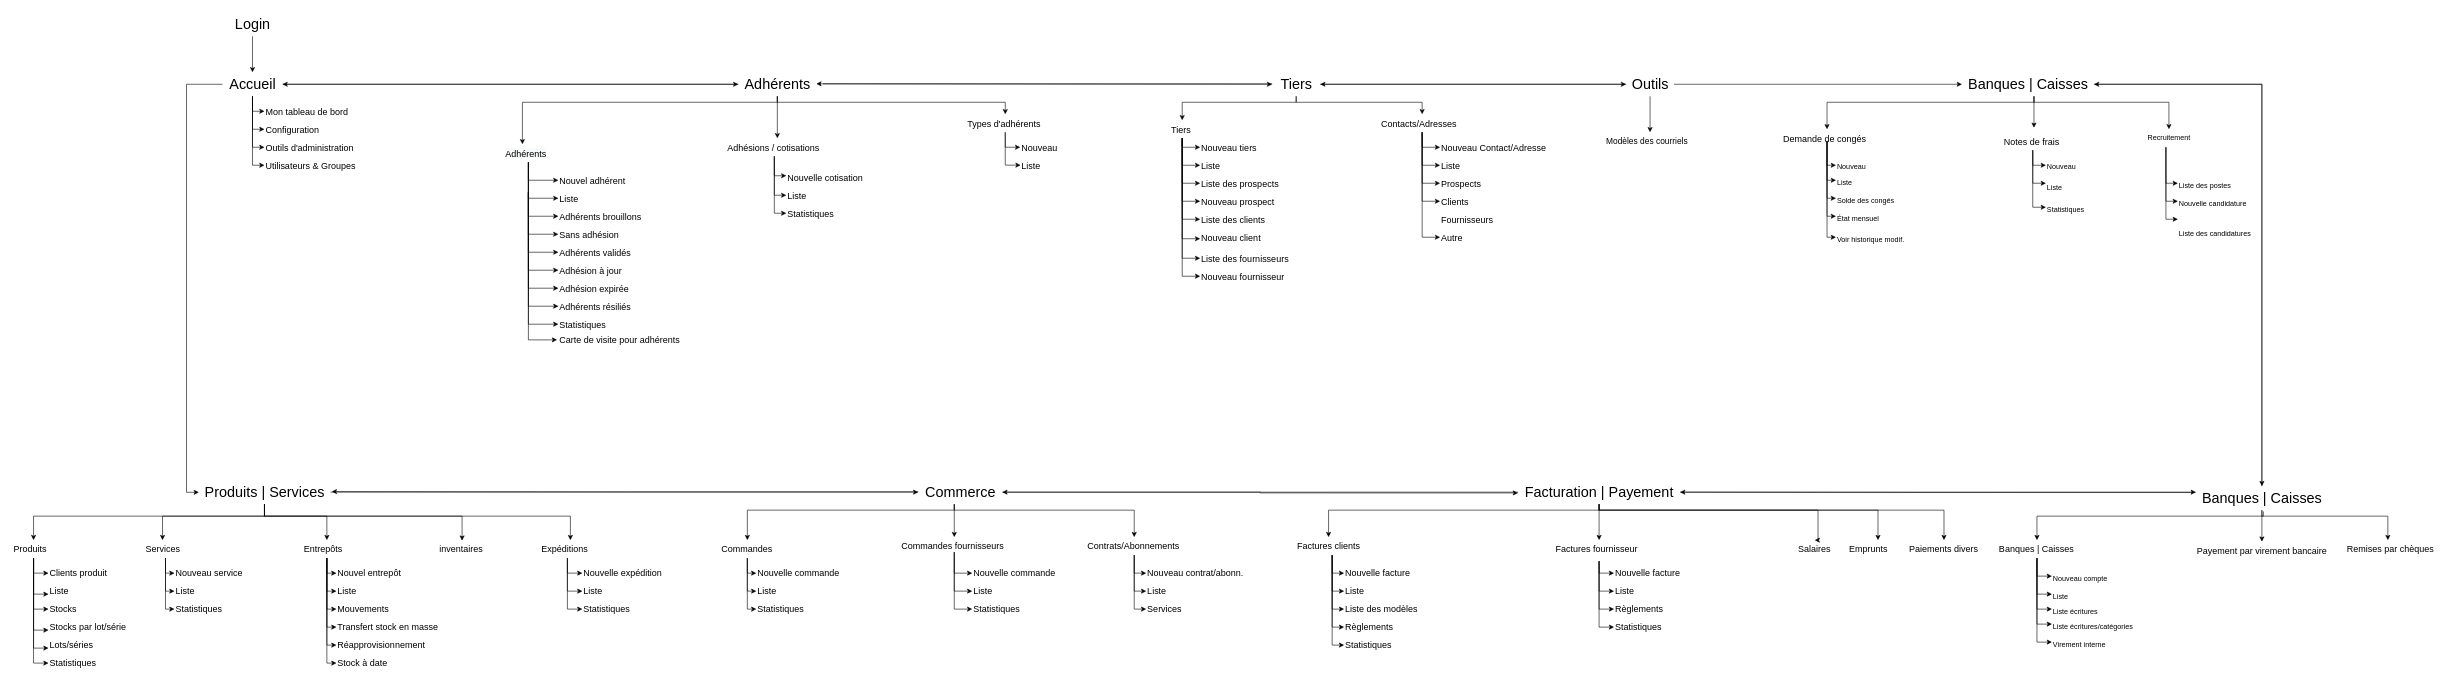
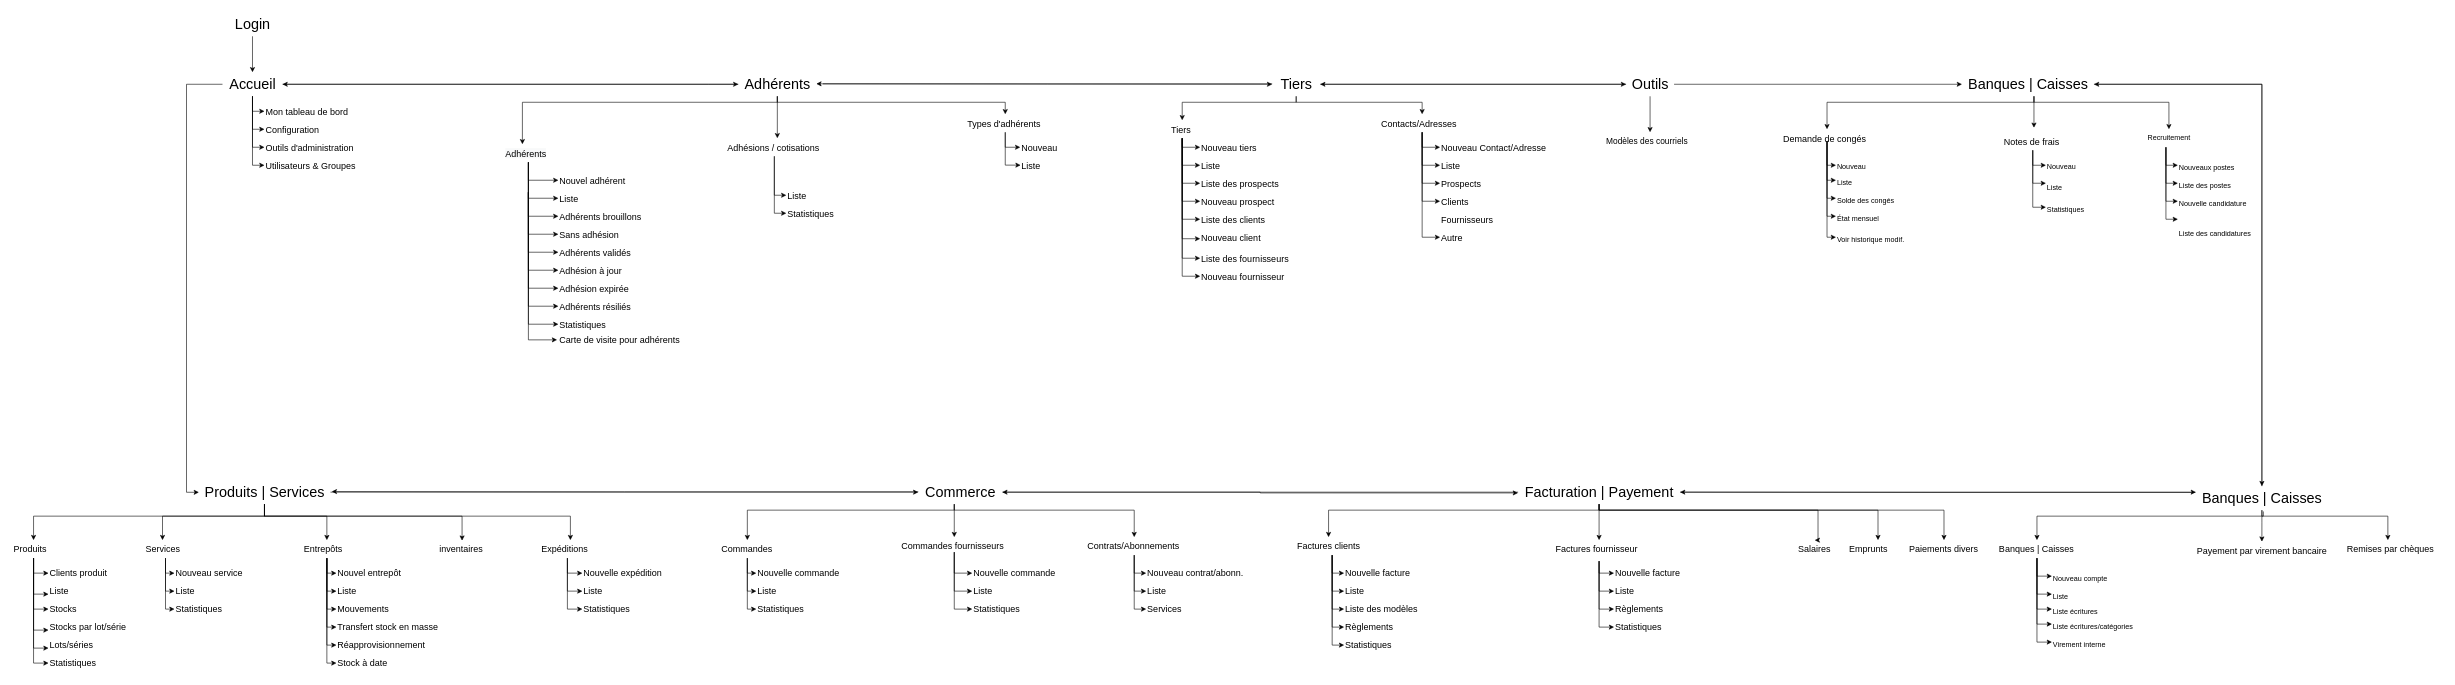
none -> (2172, 165)
none -> (2208, 165)
(780, 176) -> none
(825, 176) -> none
